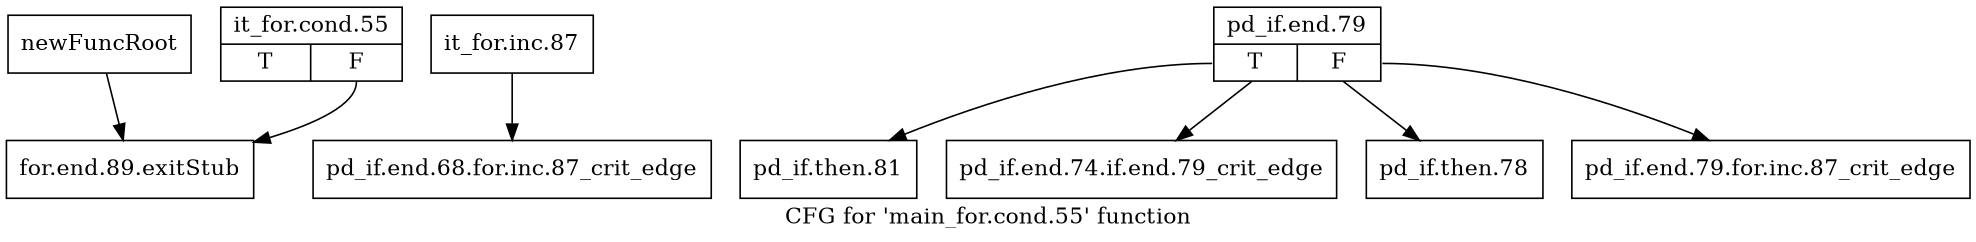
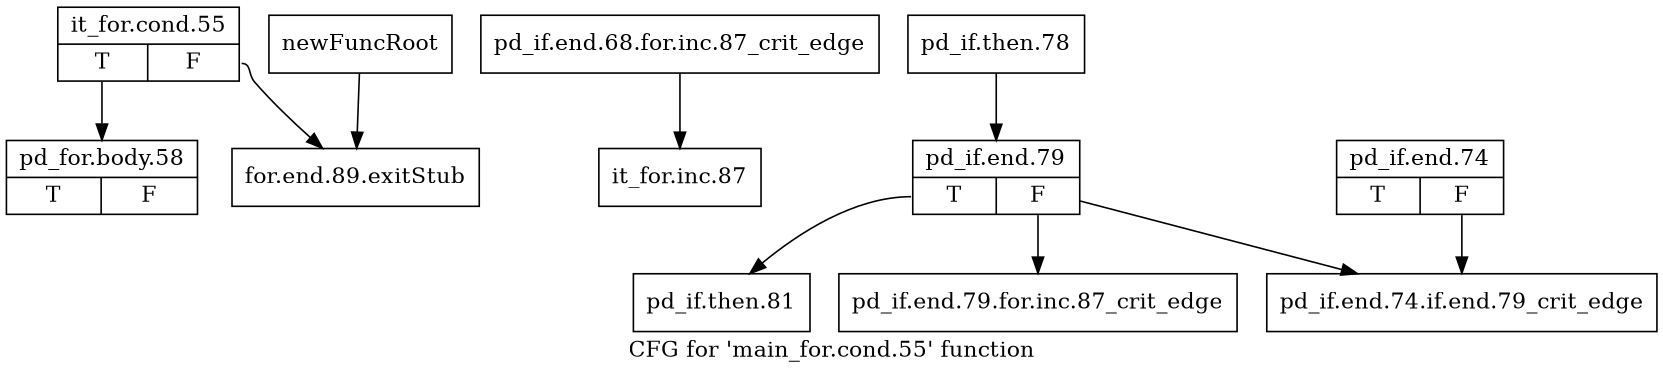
(512, 99) -> (680, 103)
(1375, 106) -> (996, 99)
none -> (102, 177)
none -> (1420, 177)
